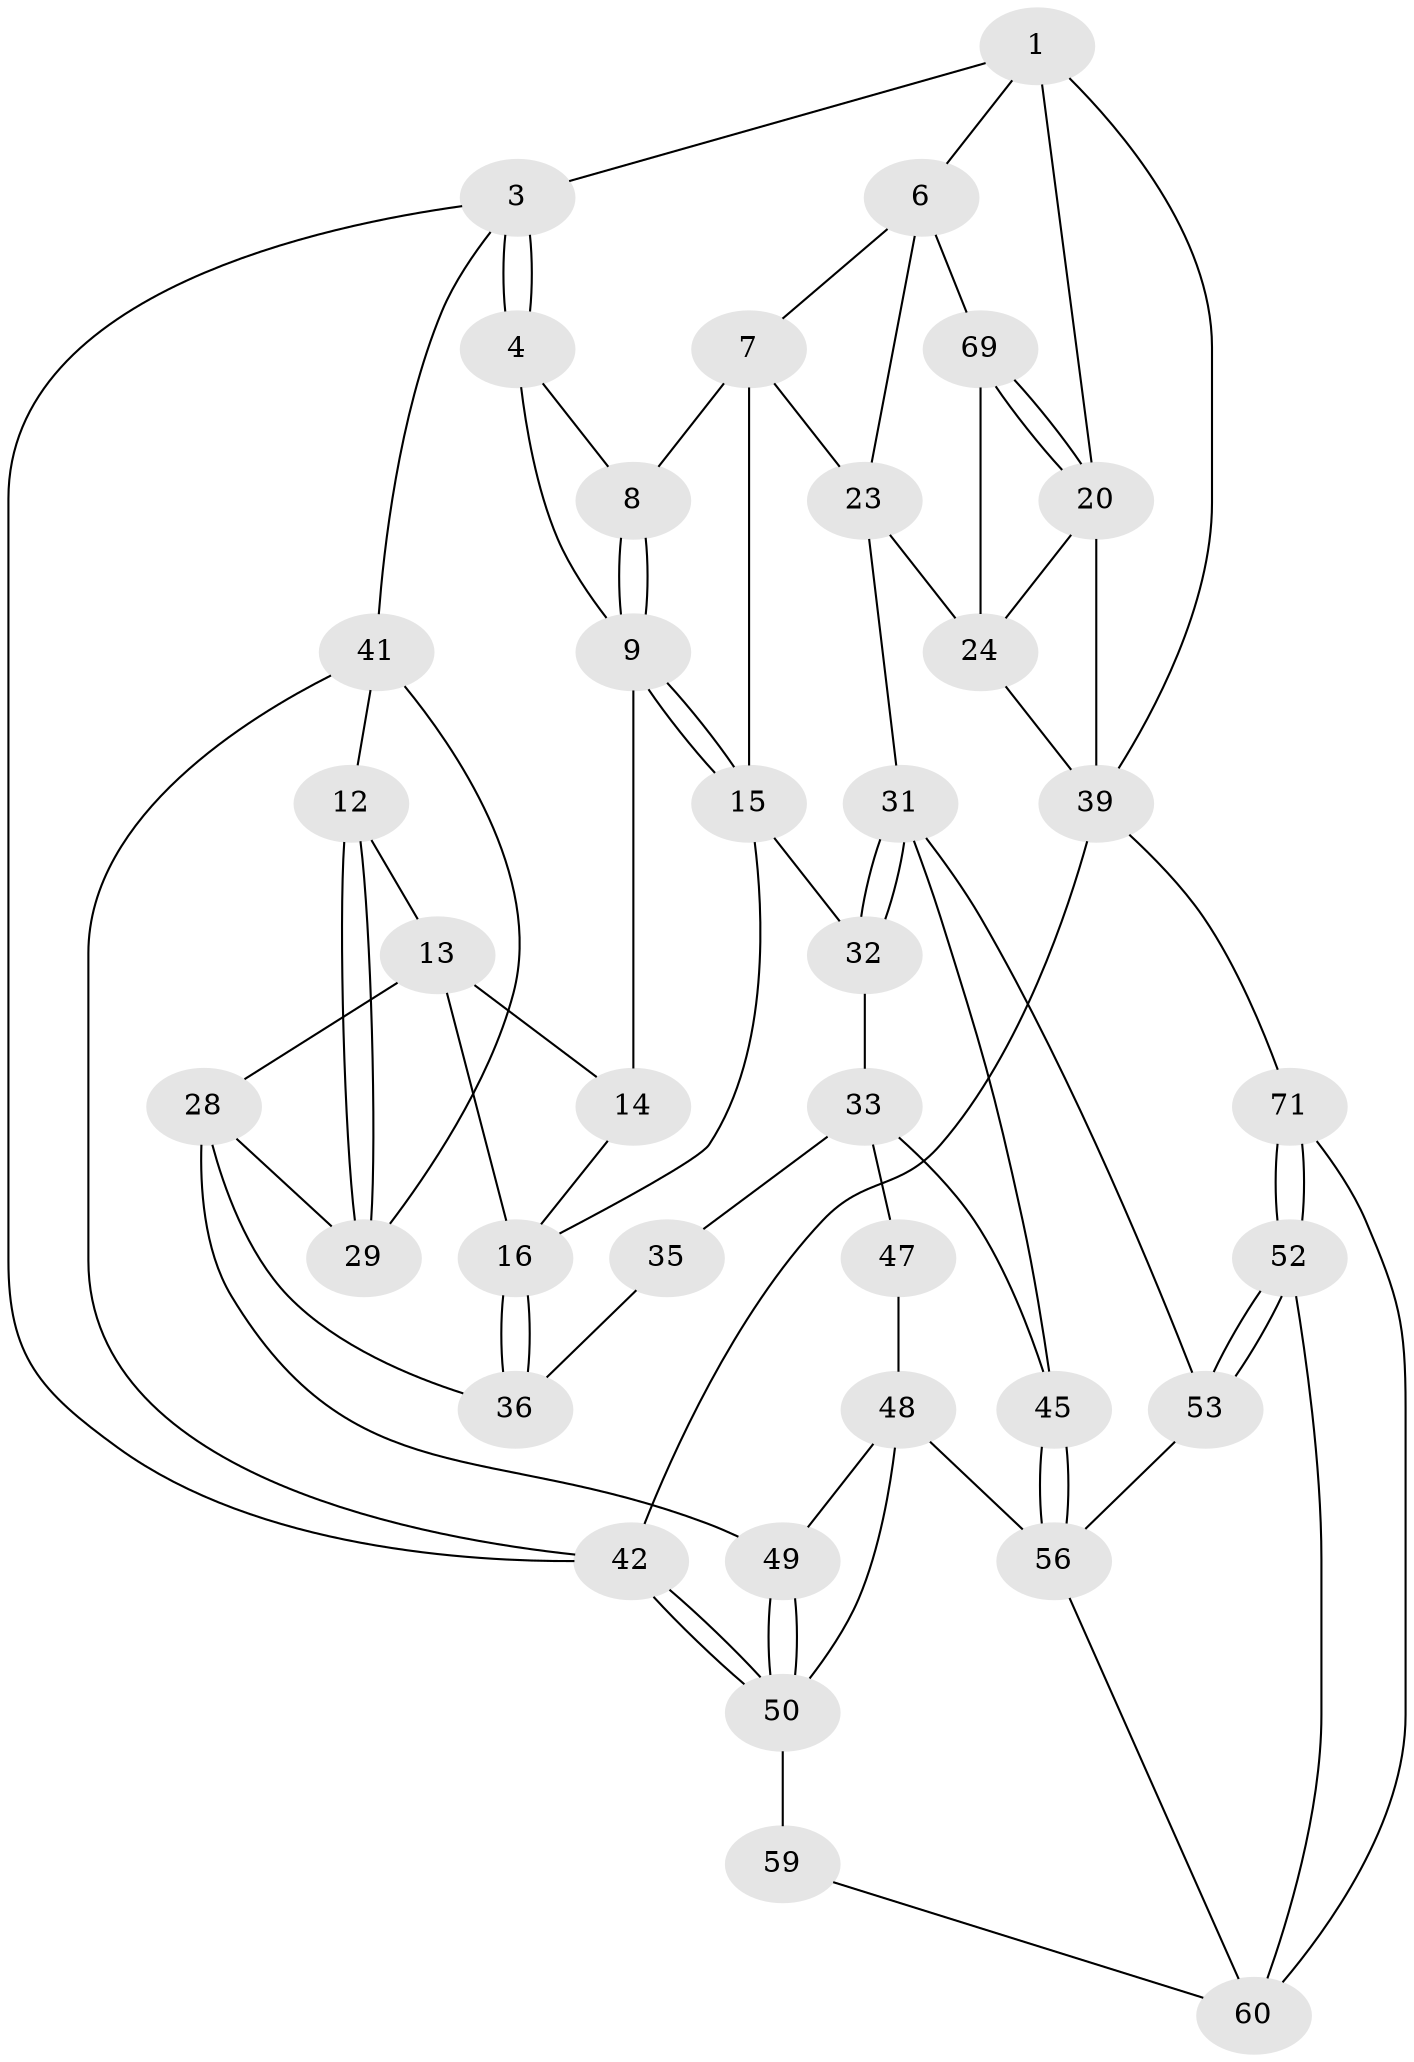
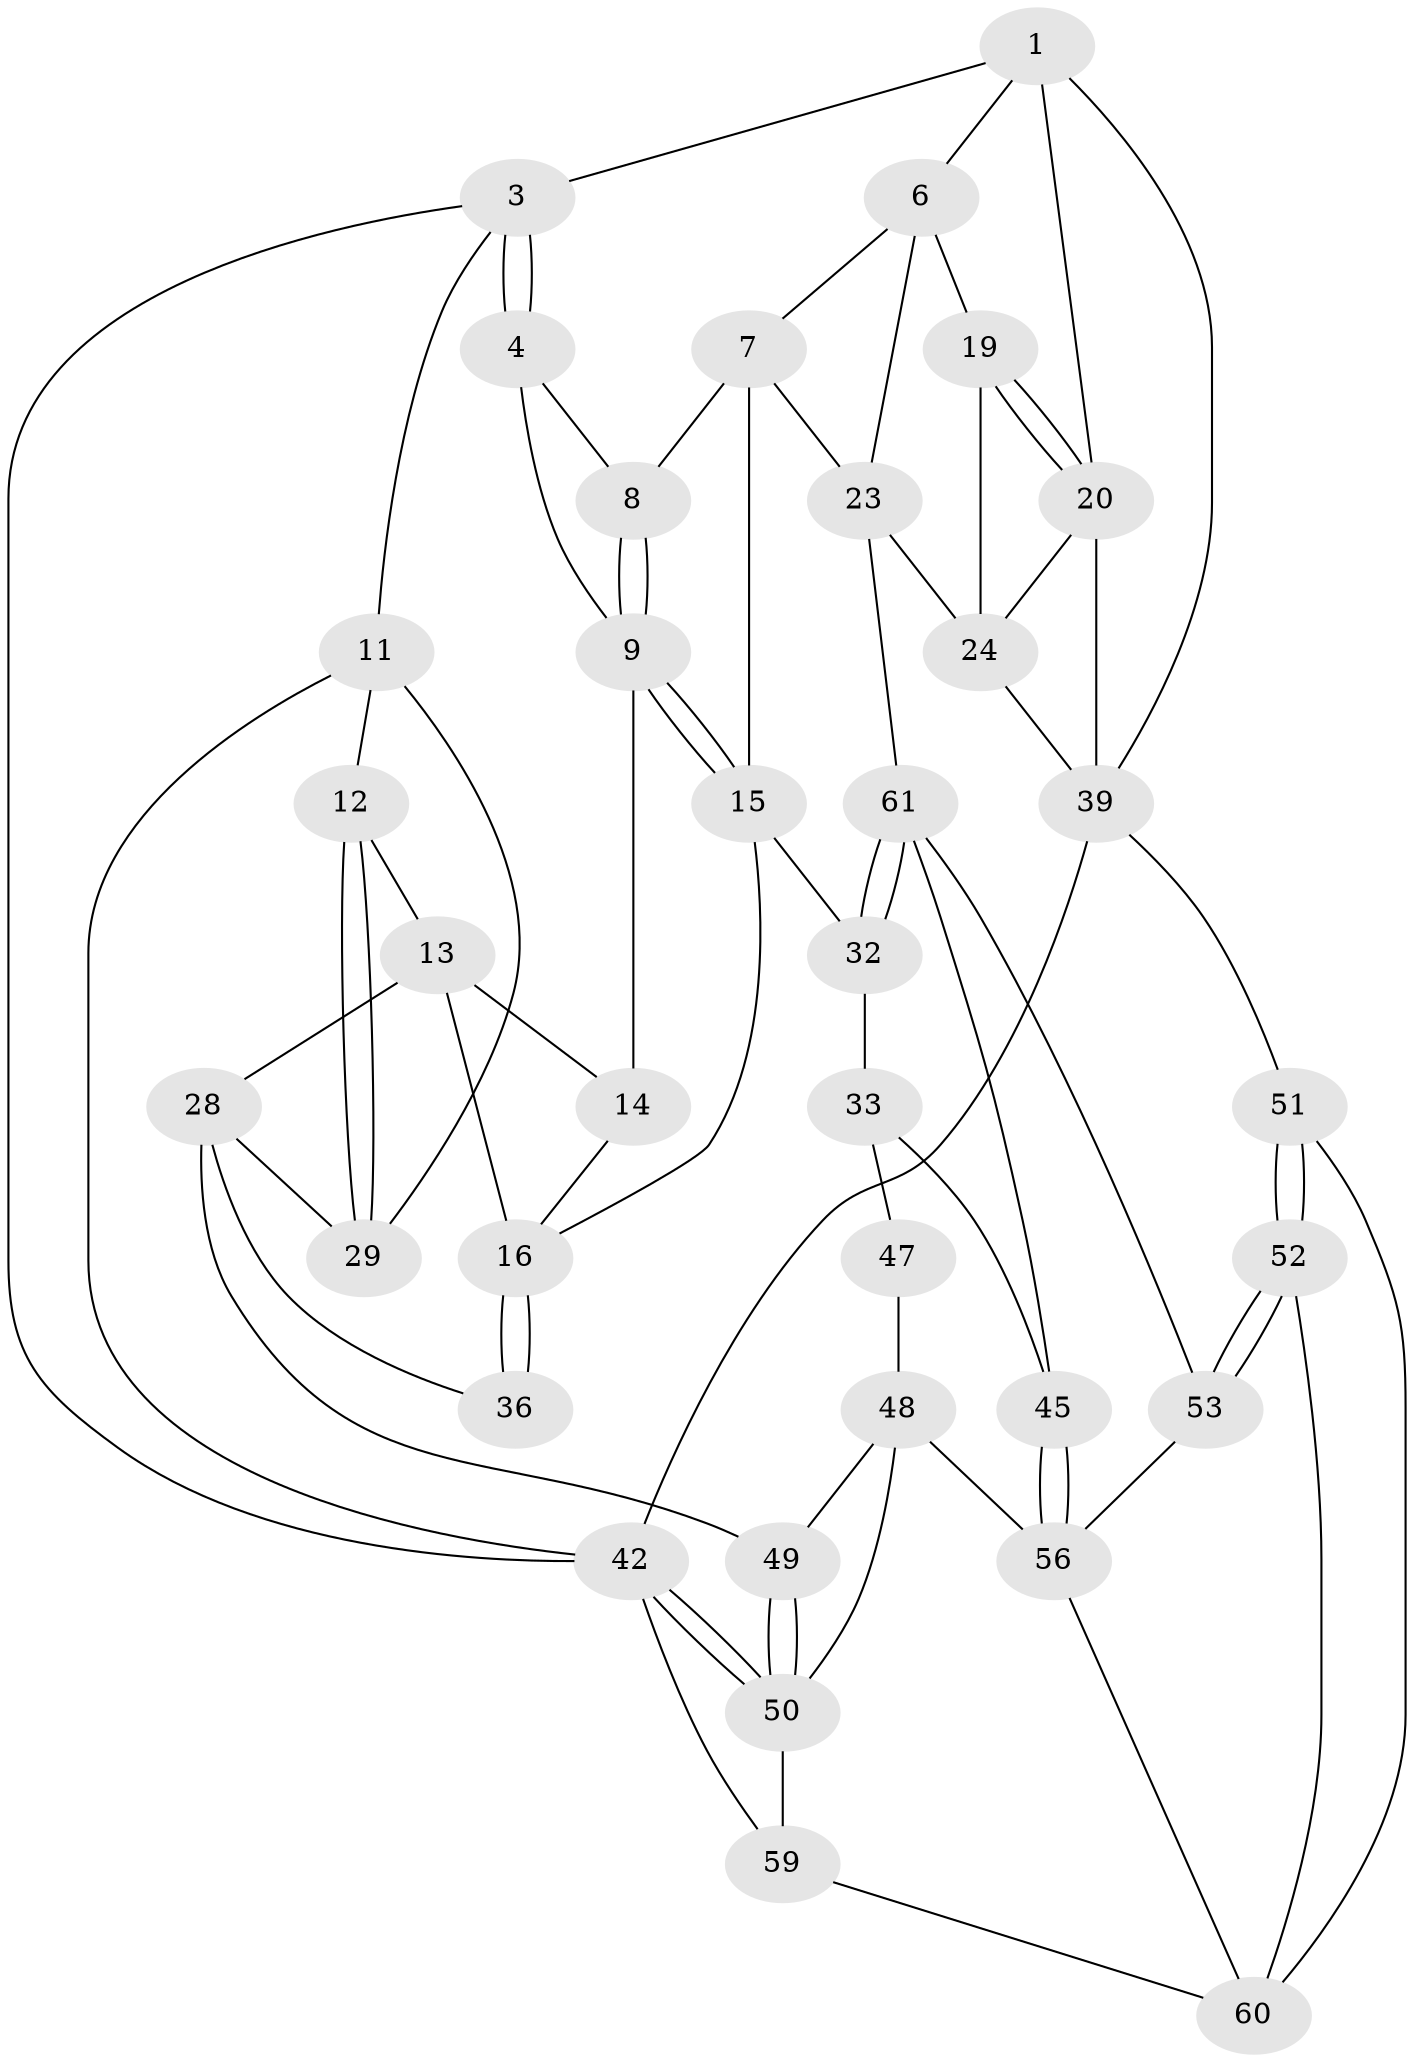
(981, 349) -> (981, 349)
(377, 652) -> (377, 652)
(901, 804) -> (901, 804)
(1290, 1107) -> (1290, 1107)
(667, 1258) -> none
none -> (691, 1719)
